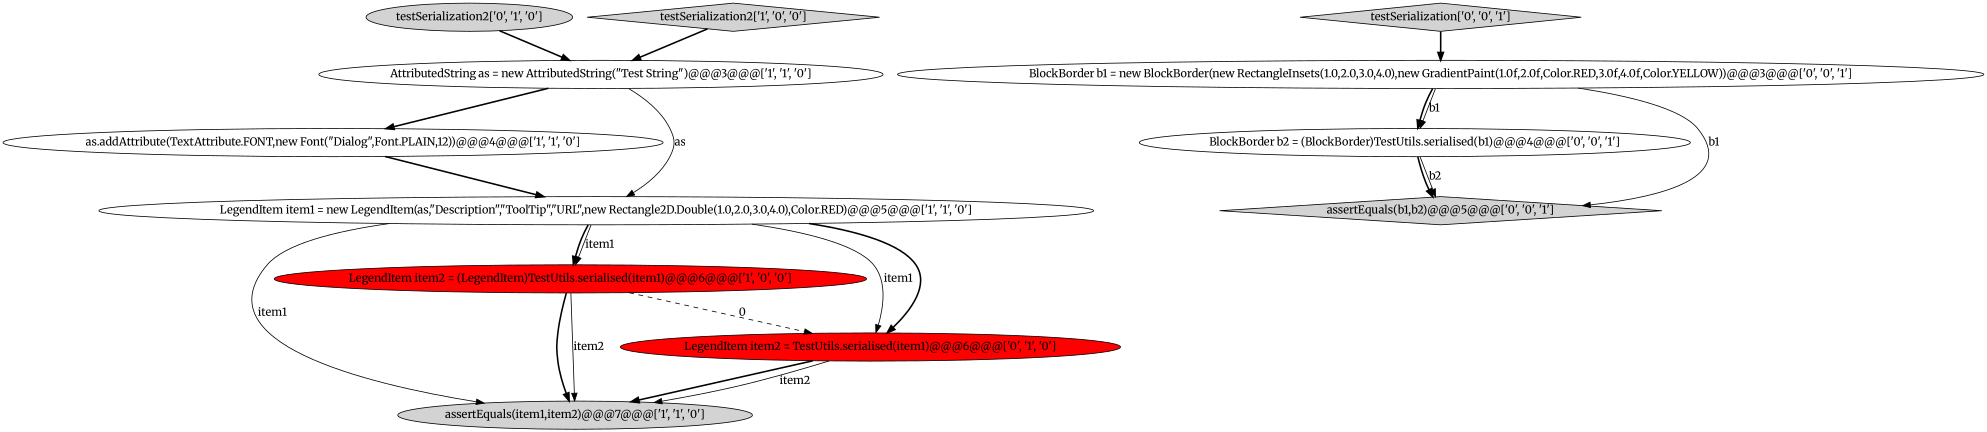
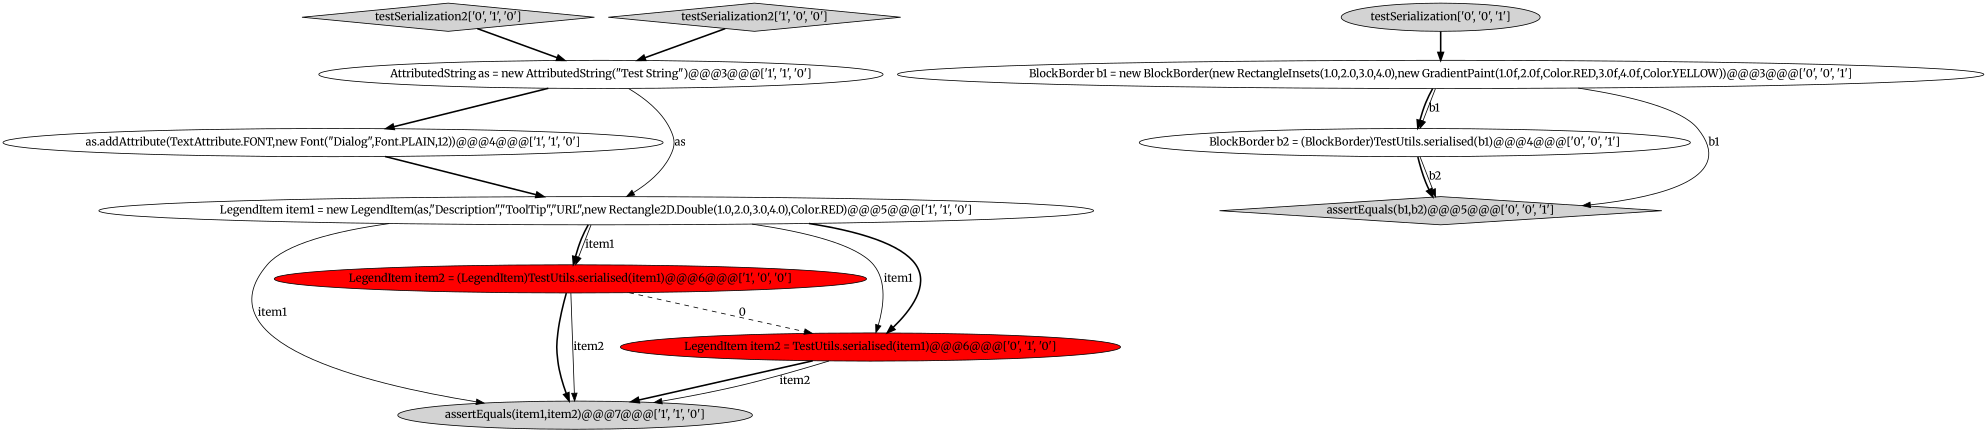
(469, 17) -> (448, 17)
(1441, 17) -> (1441, 17)
